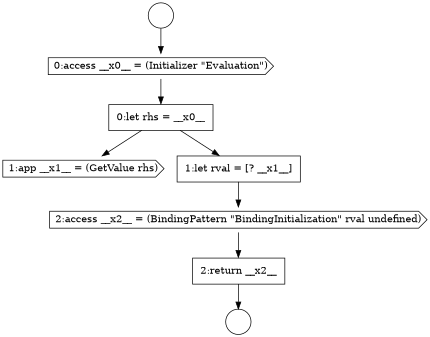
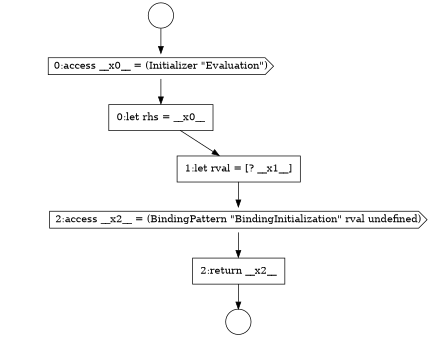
(83, 169) -> none
